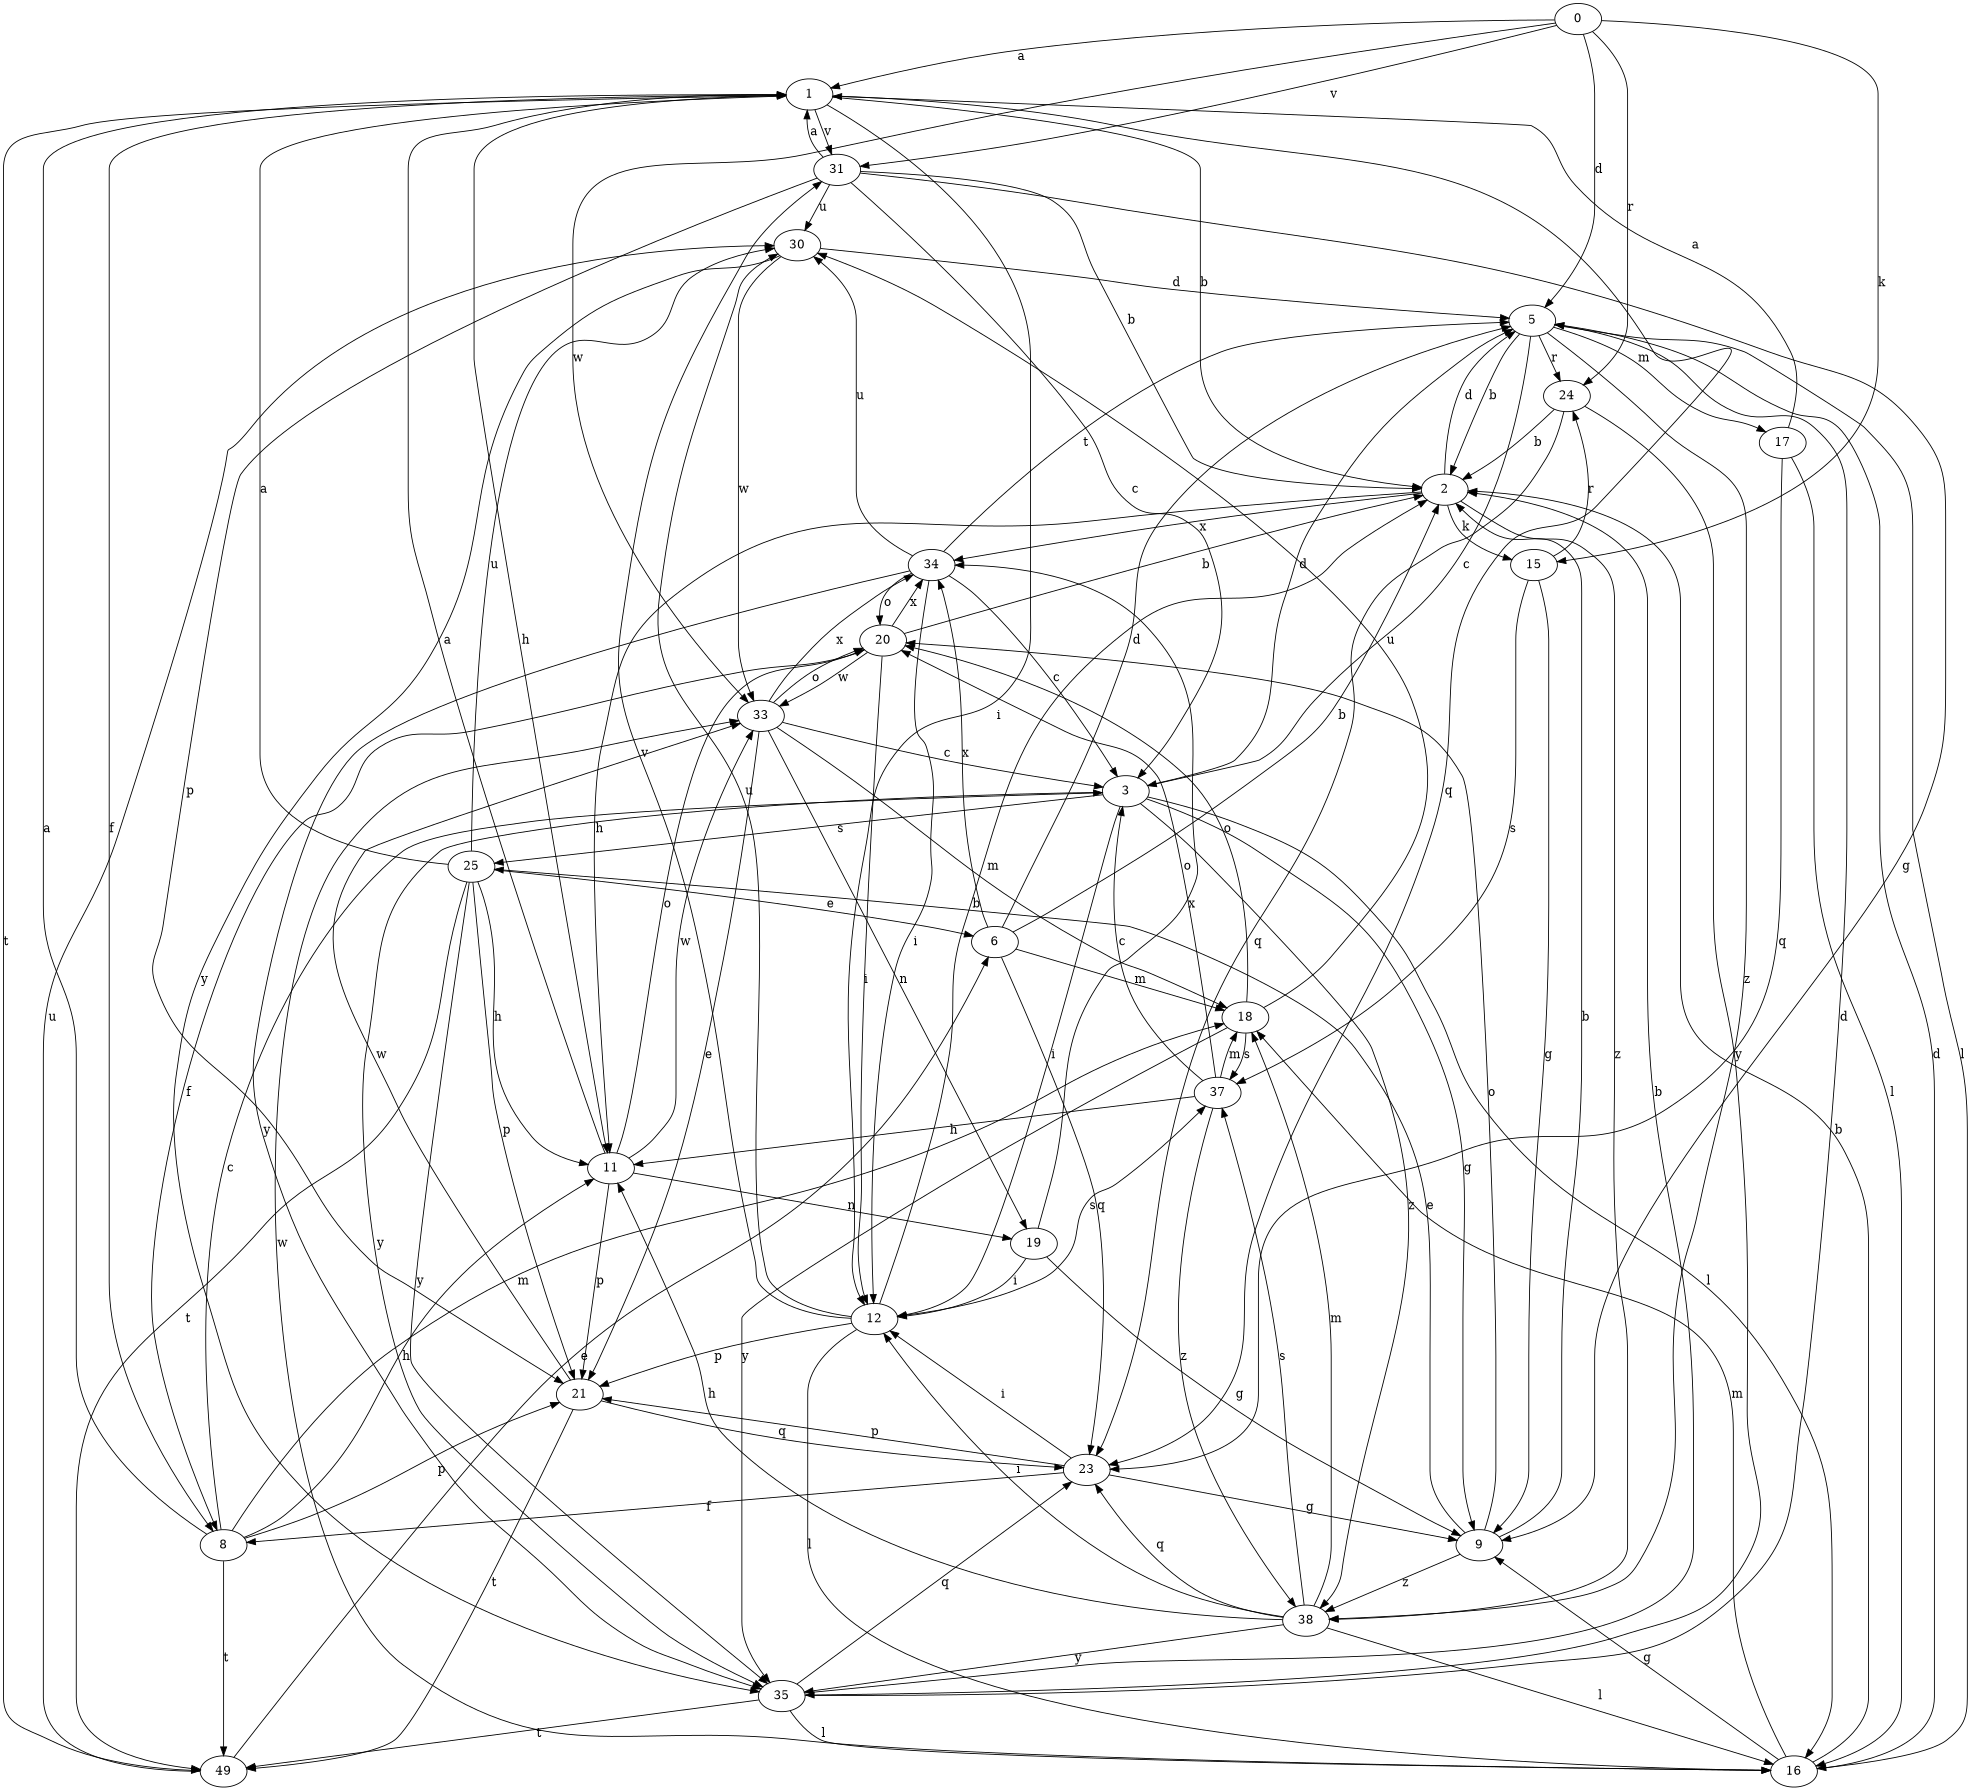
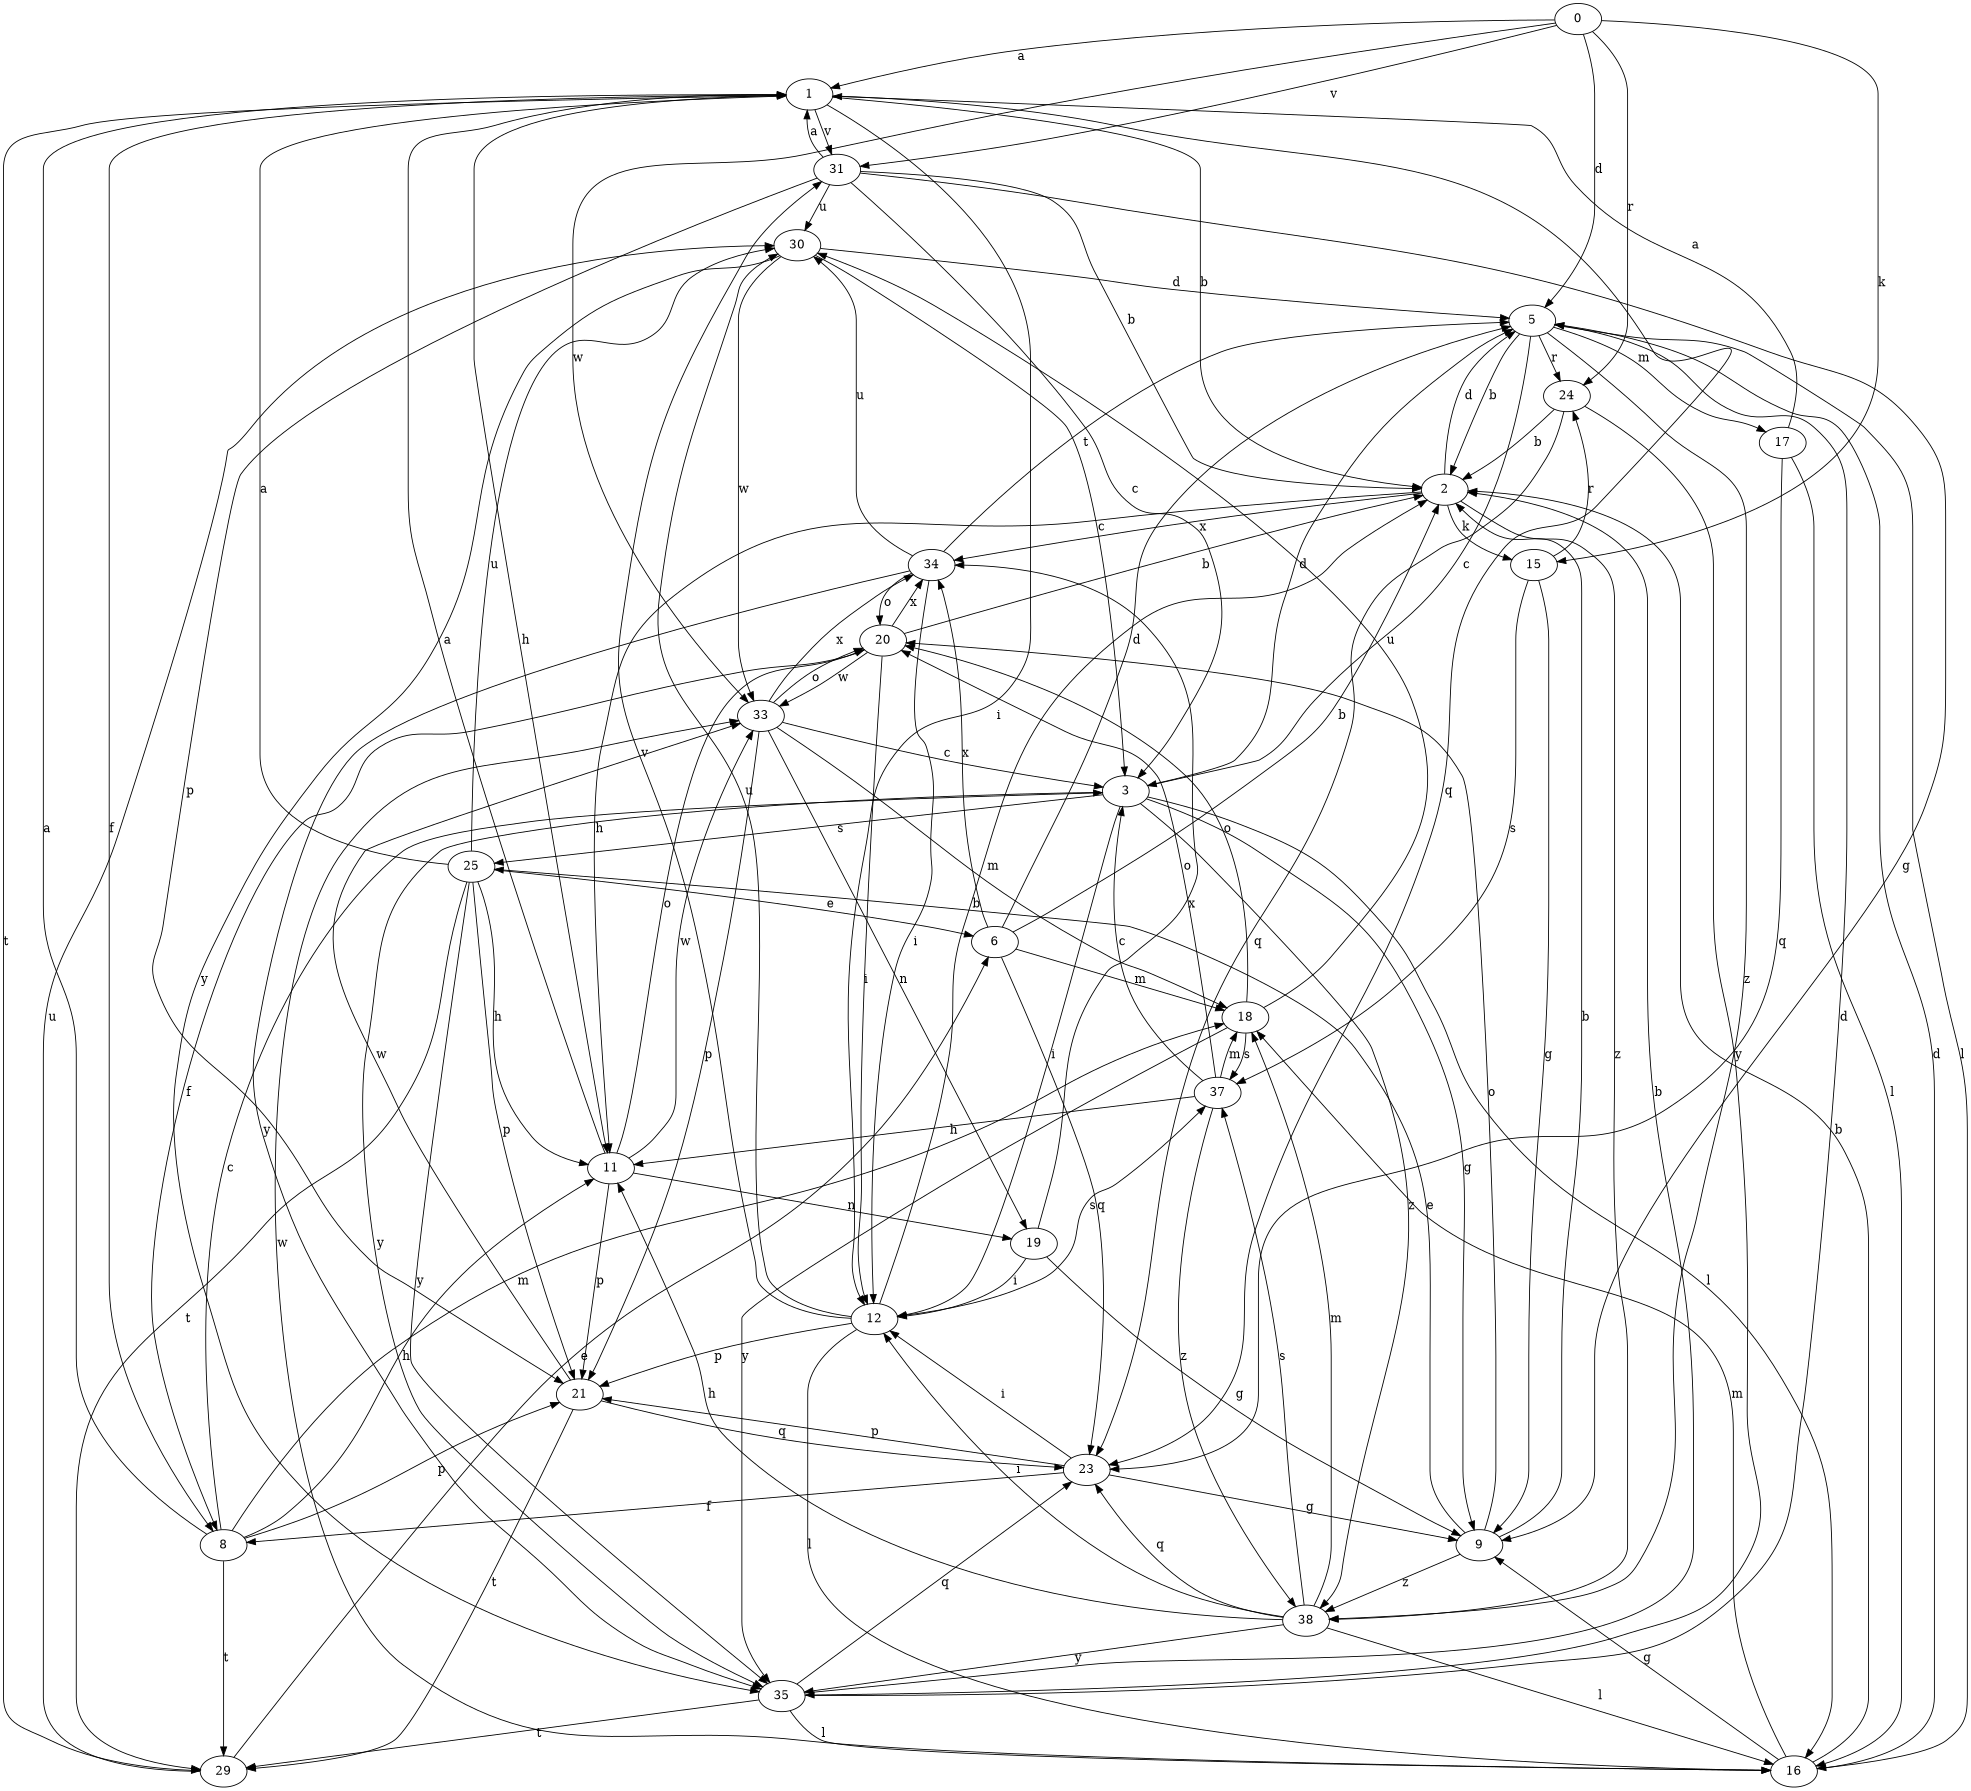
(1039, 665) -> (1075, 446)
(709, 1055) -> (709, 1055)
(224, 1771) -> (224, 1771)
